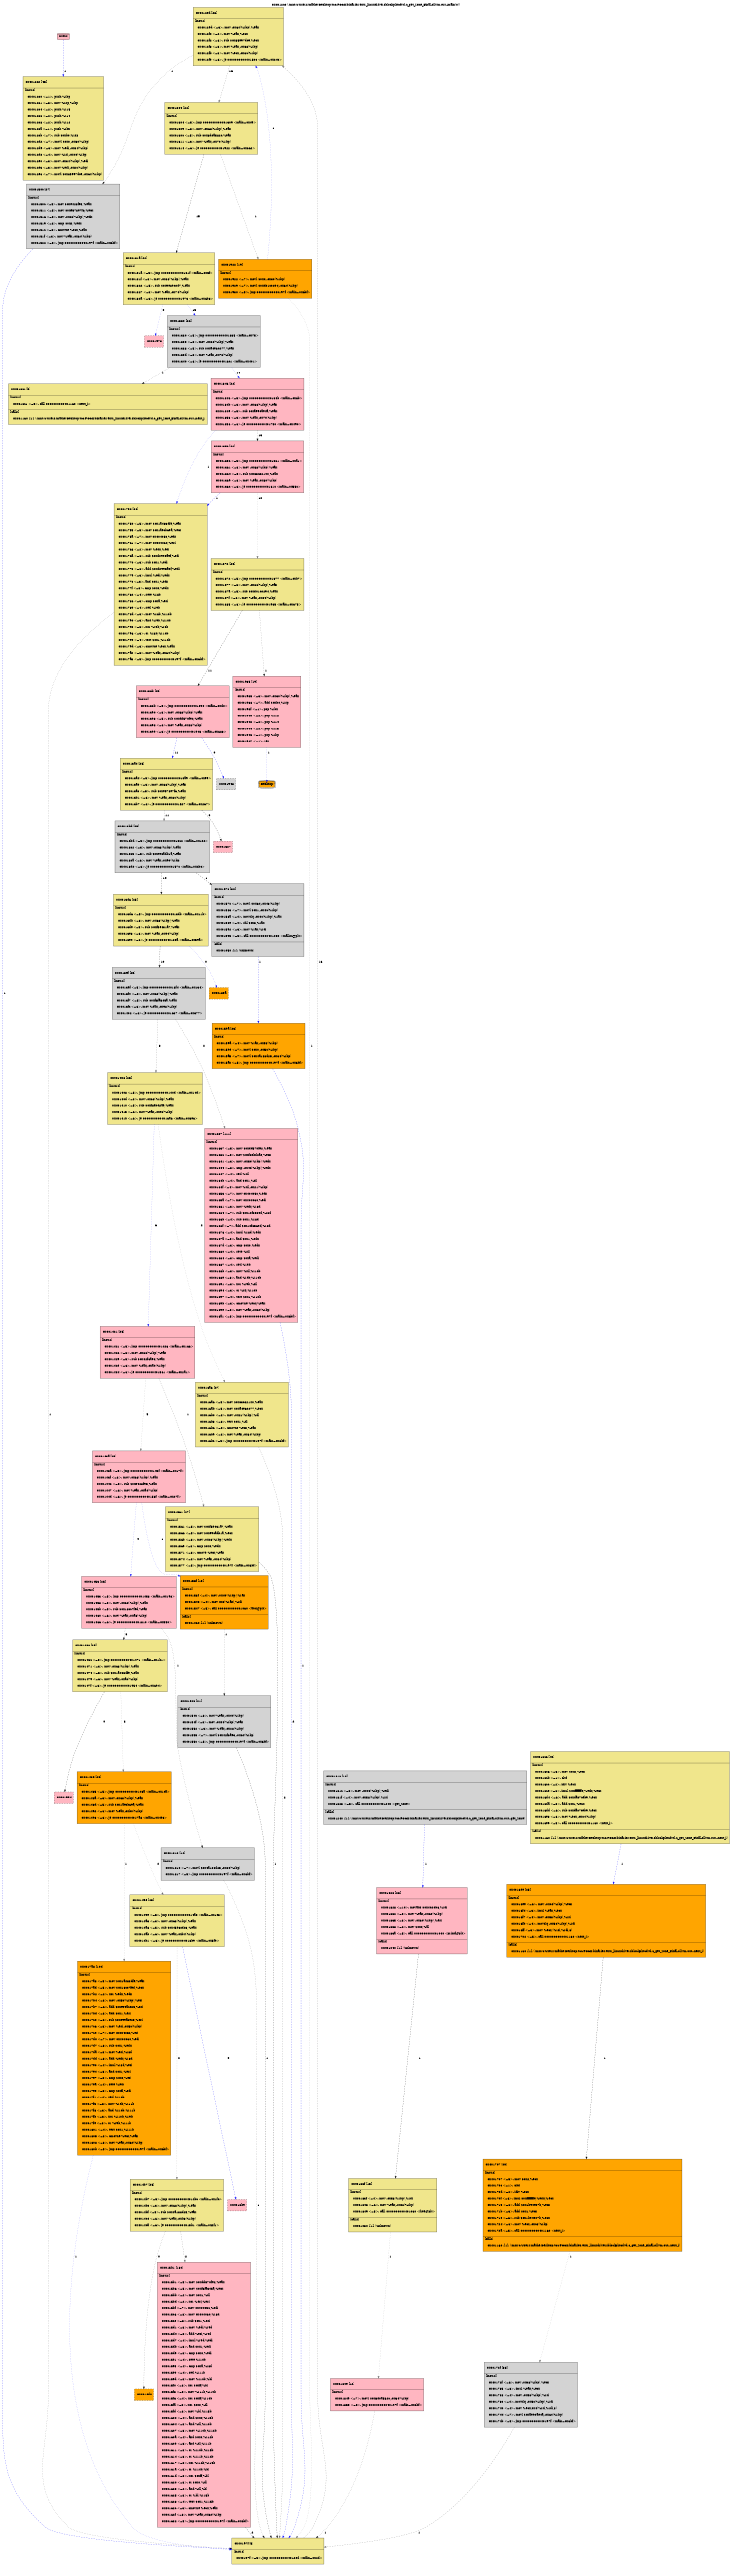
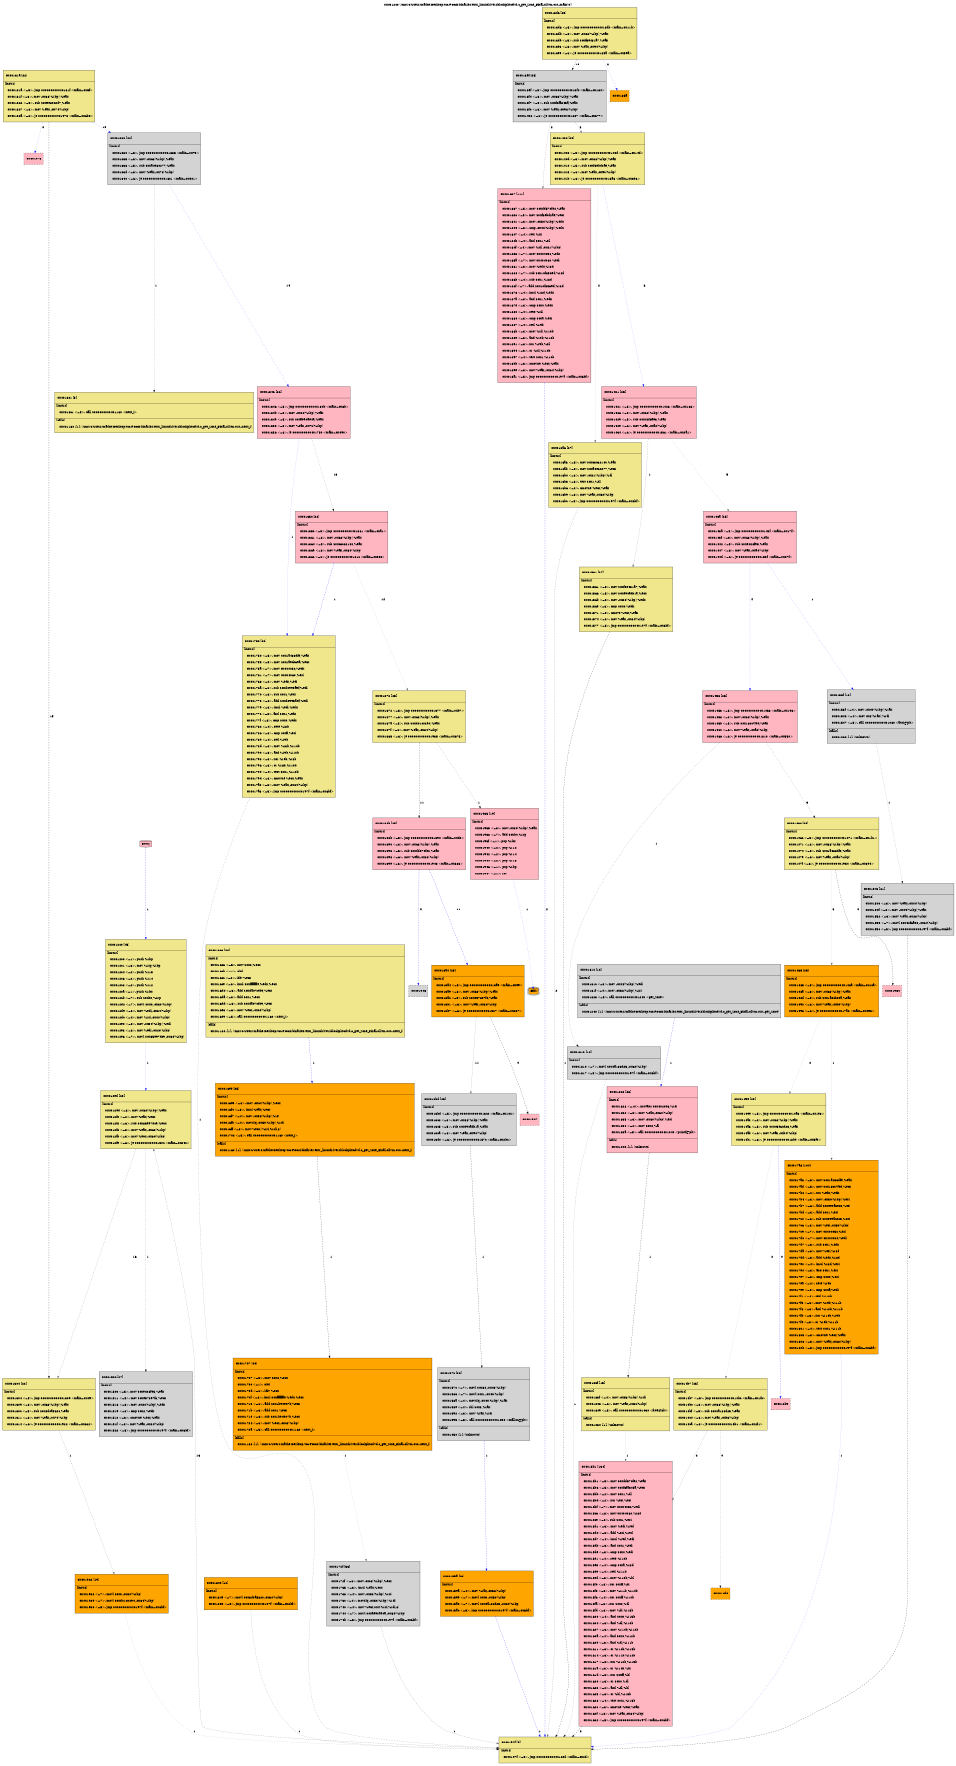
(63, 37) -> (146, 844)
(271, 163) -> (146, 1066)
(190, 203) -> (49, 749)
(166, 784) -> (478, 991)
(267, 784) -> (534, 991)
(162, 882) -> none
(3, 1483) -> none
(224, 1602) -> (871, 717)
(385, 2304) -> (626, 1445)
(377, 2395) -> (251, 1594)
